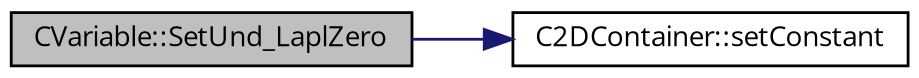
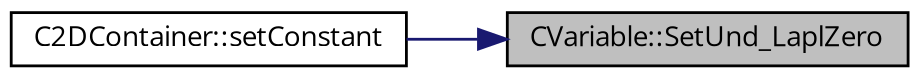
(448, 39) -> (442, 39)
